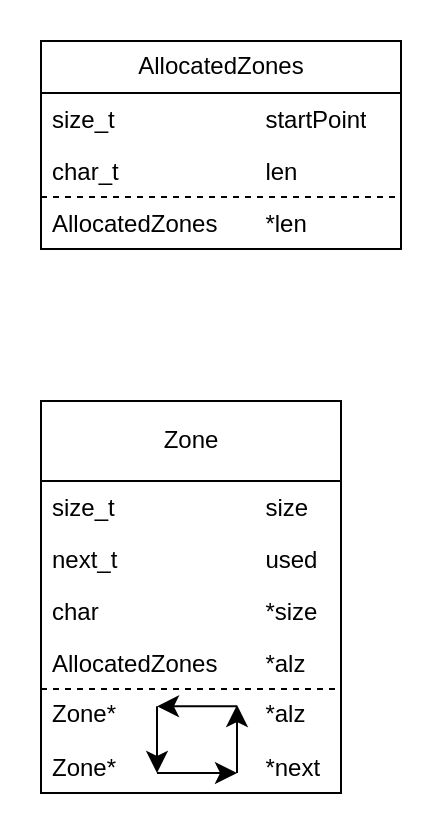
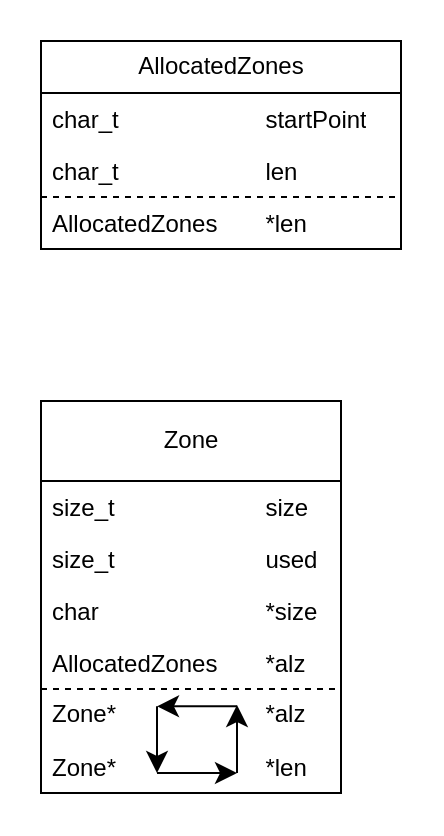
(174, 121) -> (178, 121)
(140, 561) -> (137, 561)
(140, 769) -> (131, 769)
